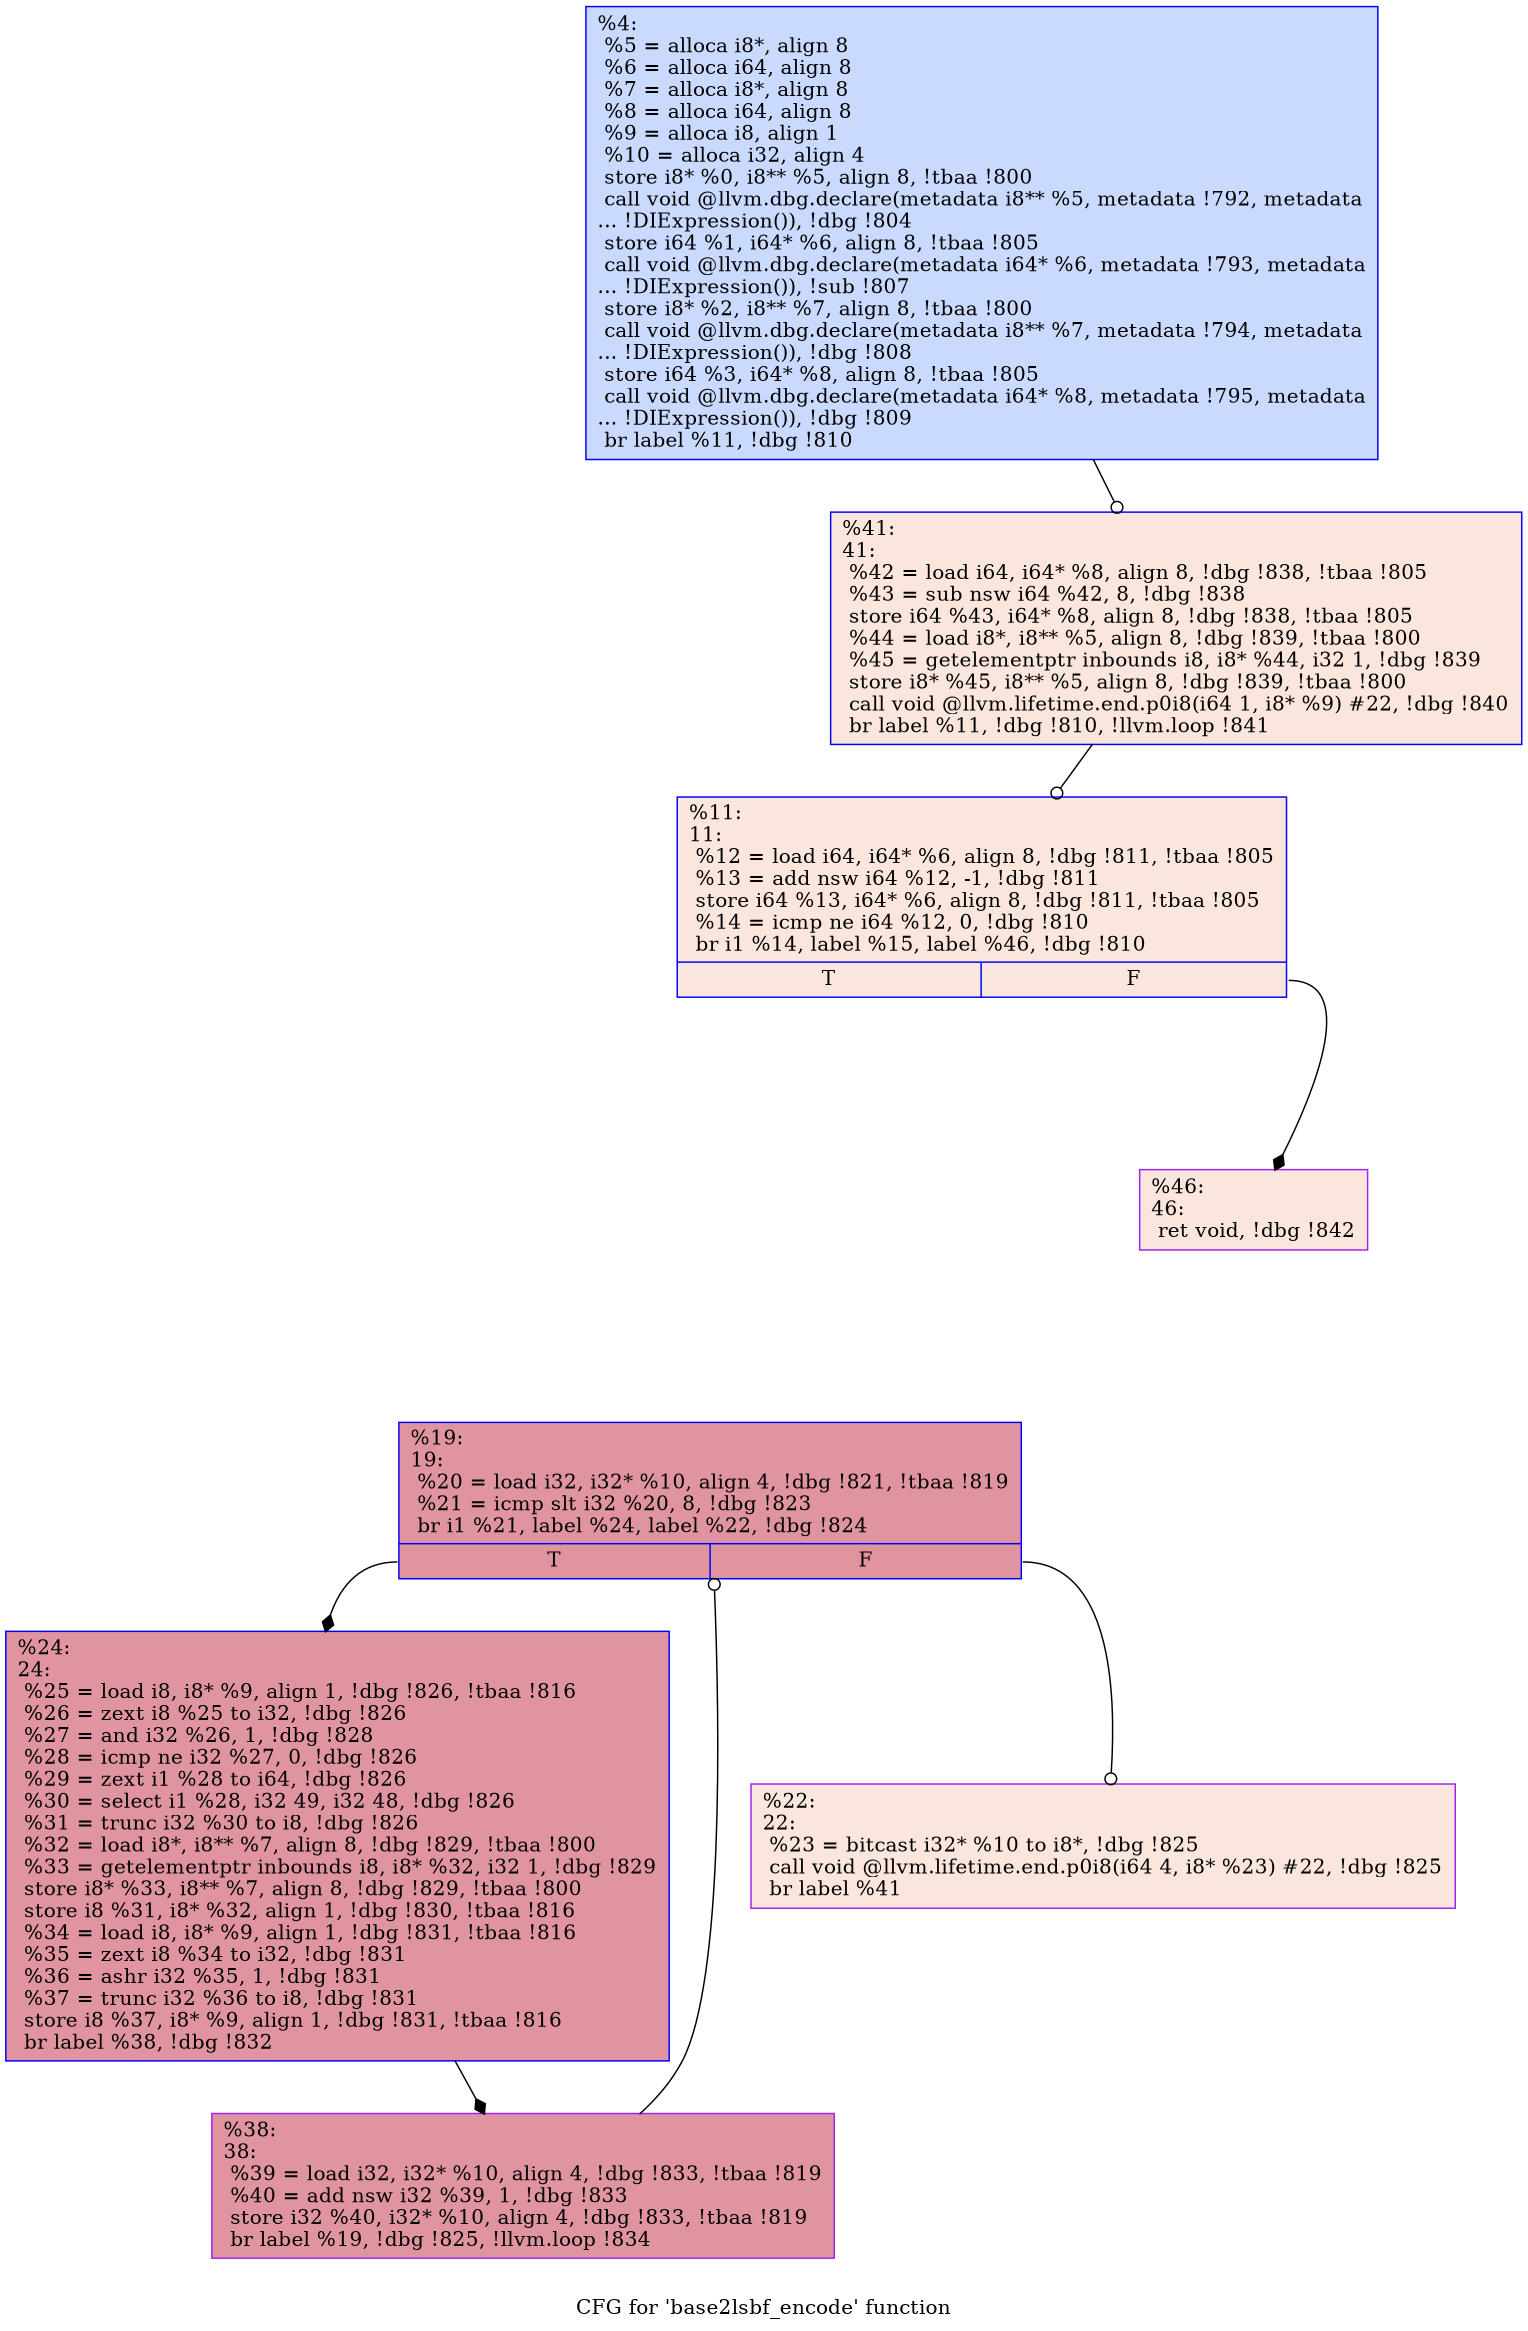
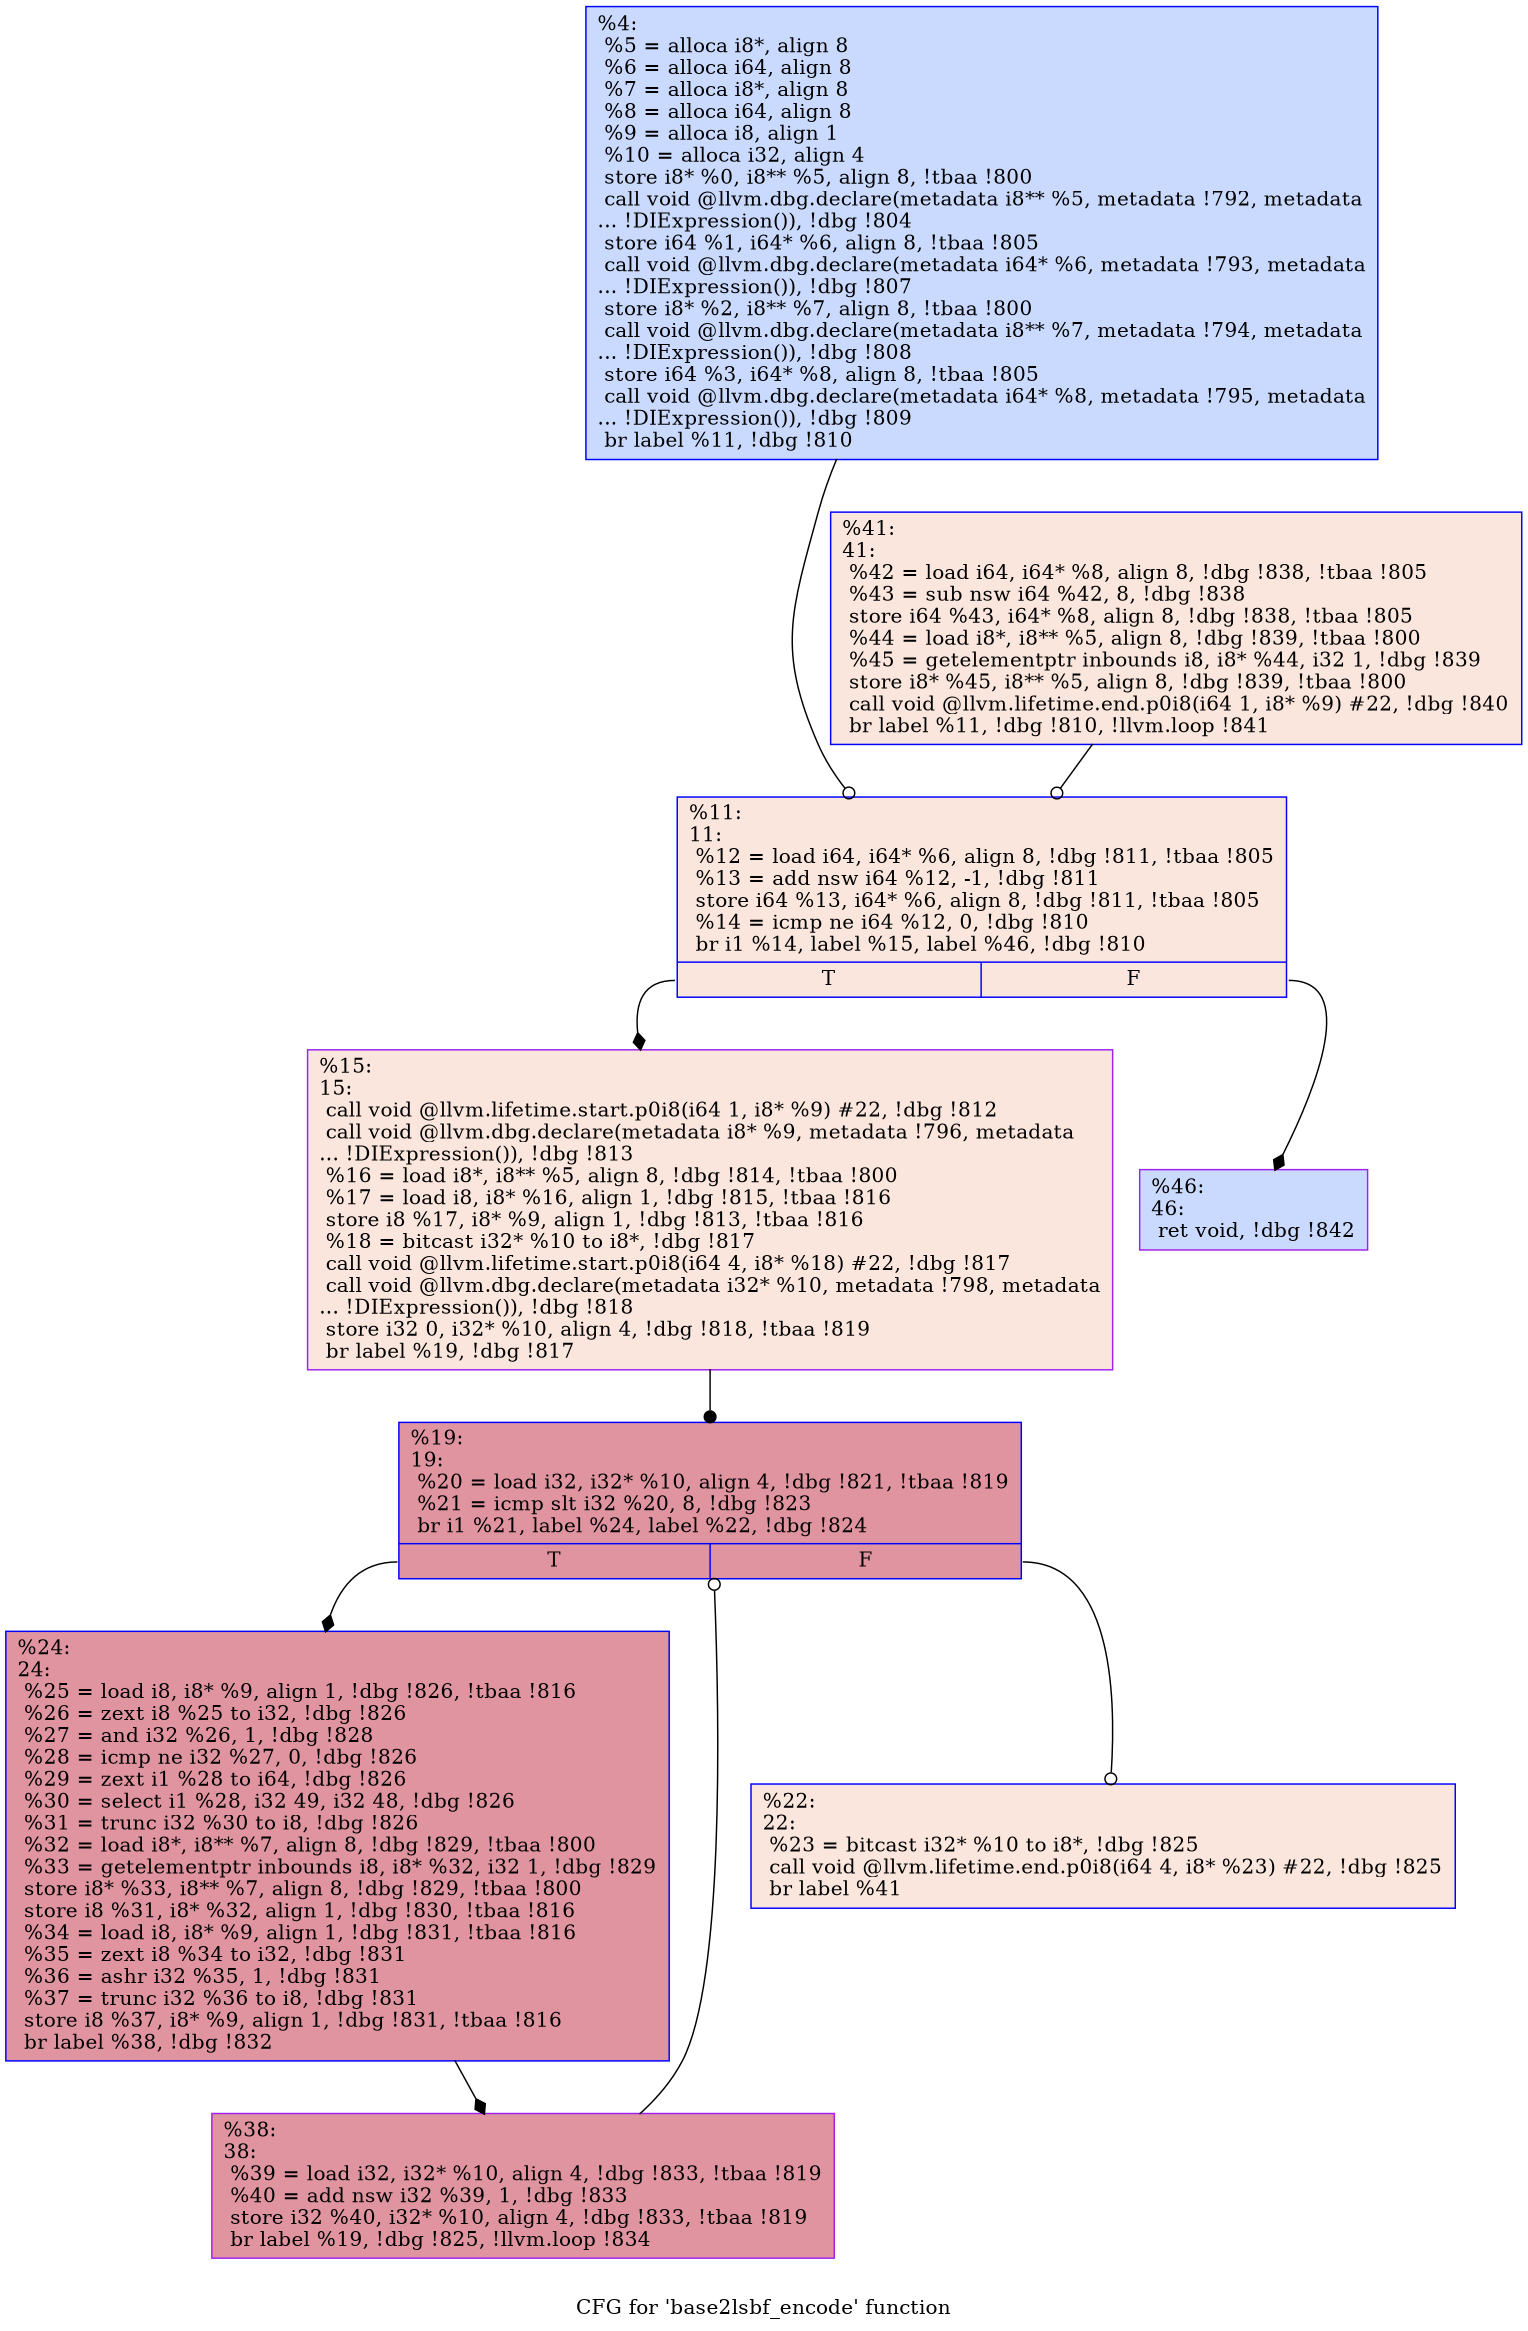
(754, 287) -> (755, 287)
(1104, 481) -> (793, 626)
none -> (710, 1210)
(1254, 1210) -> (1254, 1210)
(1103, 1846) -> (1103, 1846)
